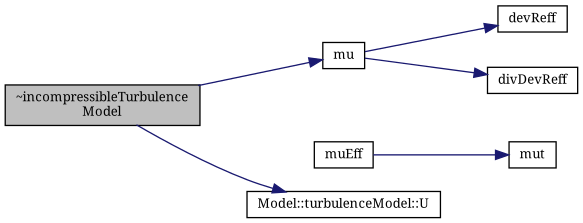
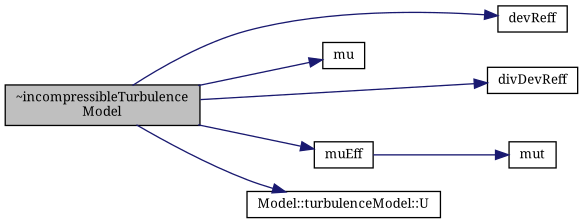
(425, 40) -> (302, 20)
(419, 65) -> (337, 92)
none -> (249, 136)
